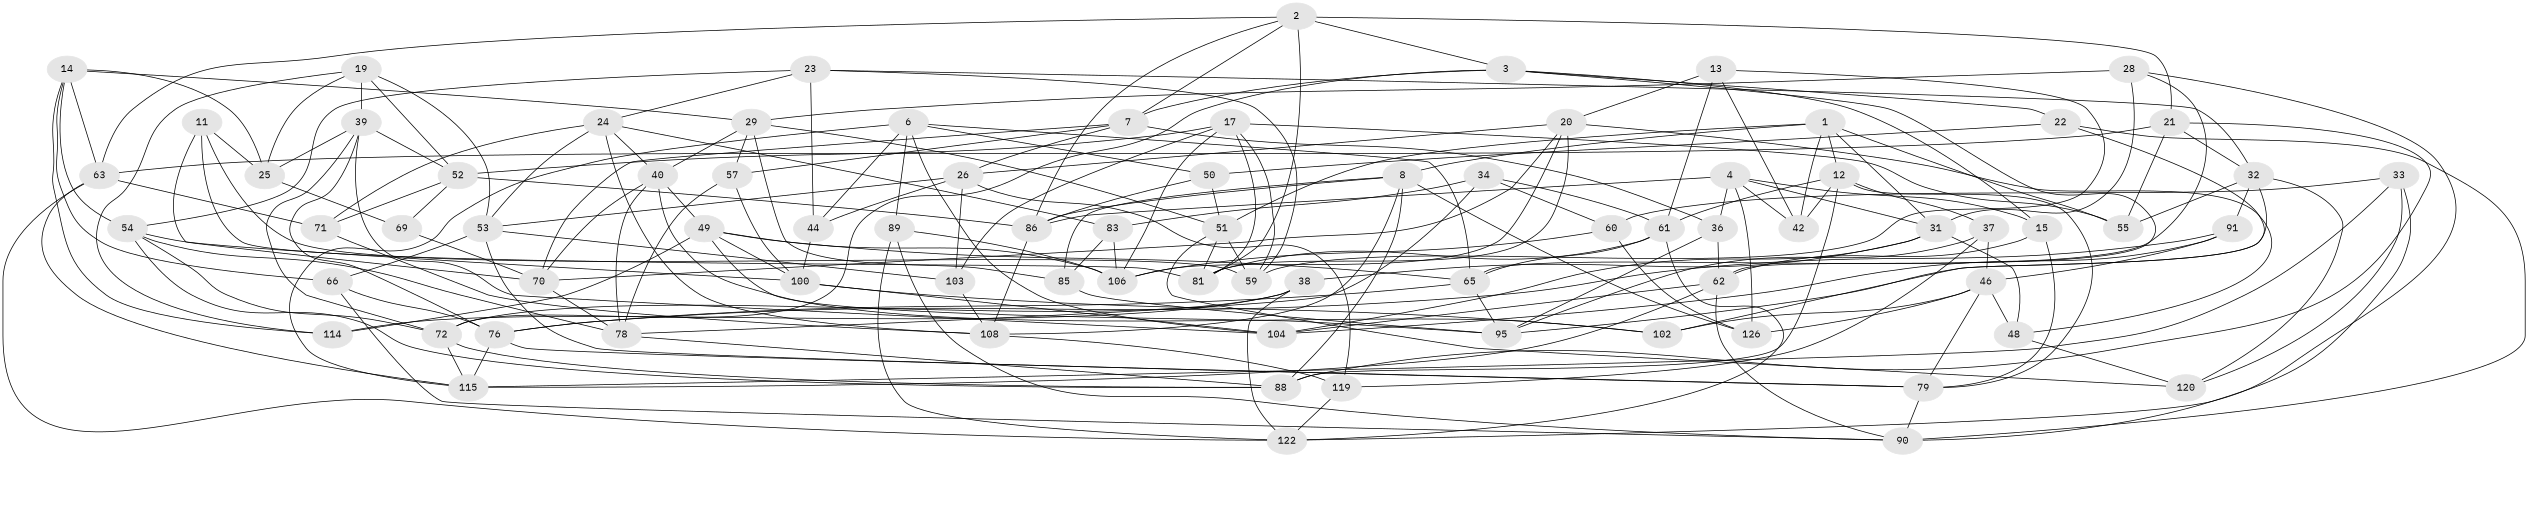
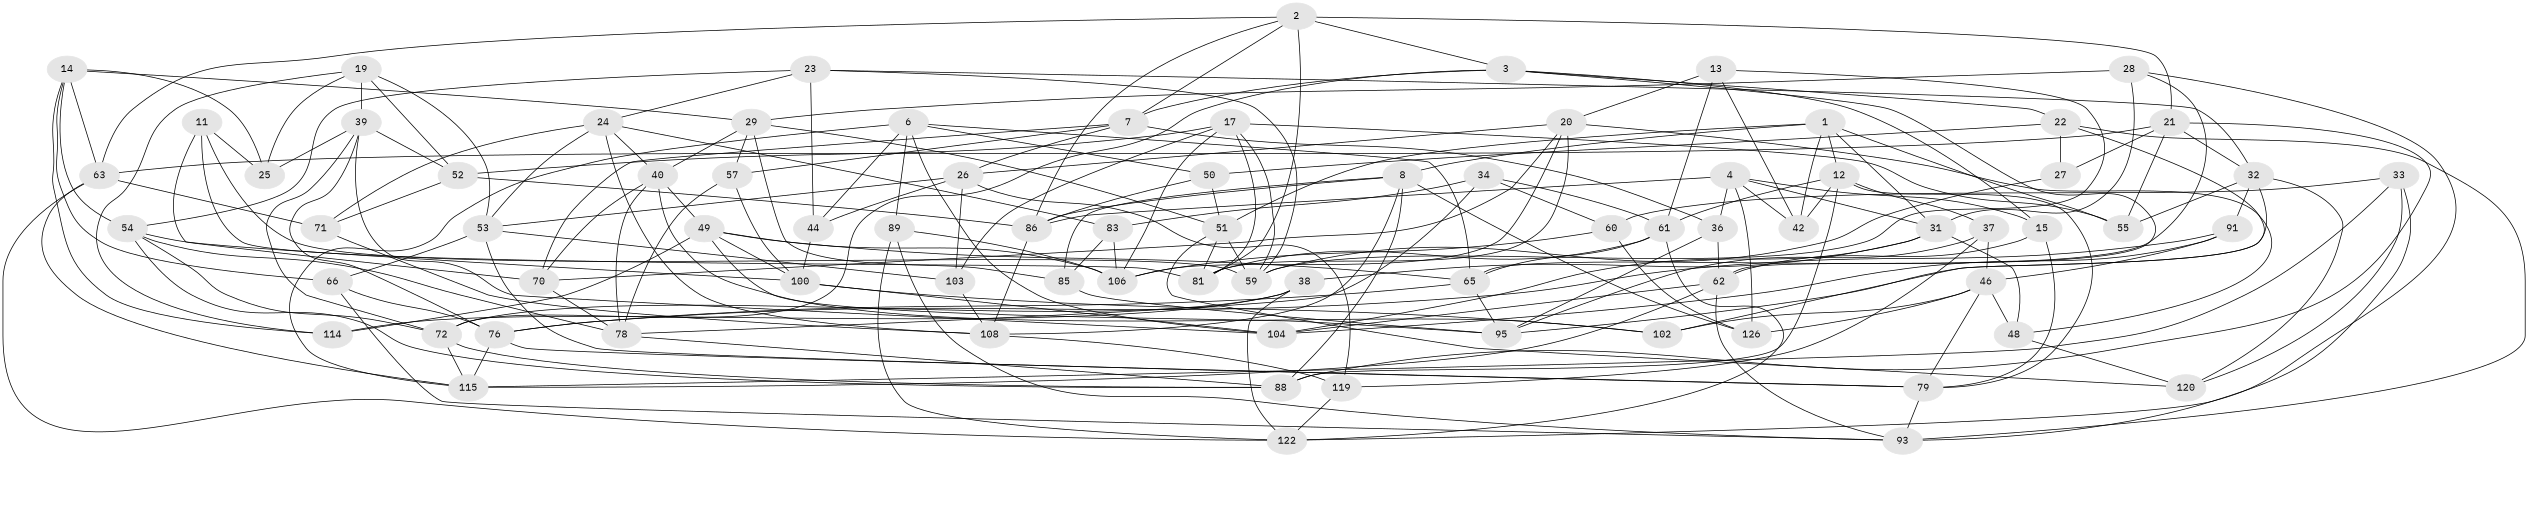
none -> (2061, 176)
(402, 229) -> none
(1903, 441) -> (1903, 441)
